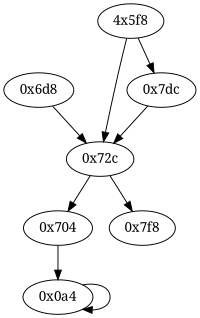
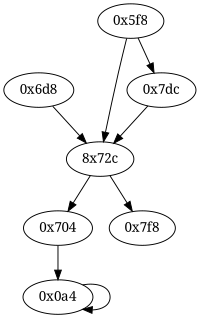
(131, 21) -> (131, 21)
(100, 159) -> (100, 159)
